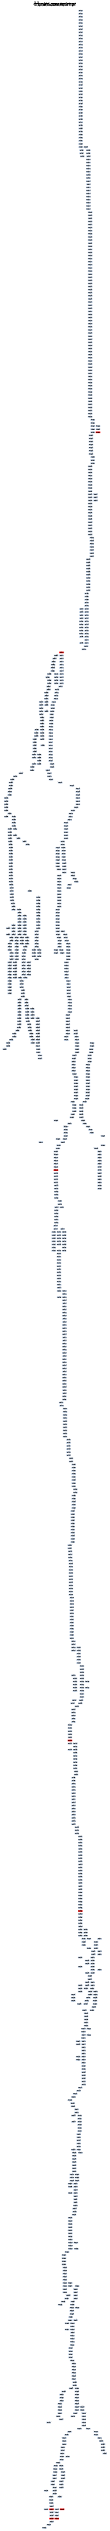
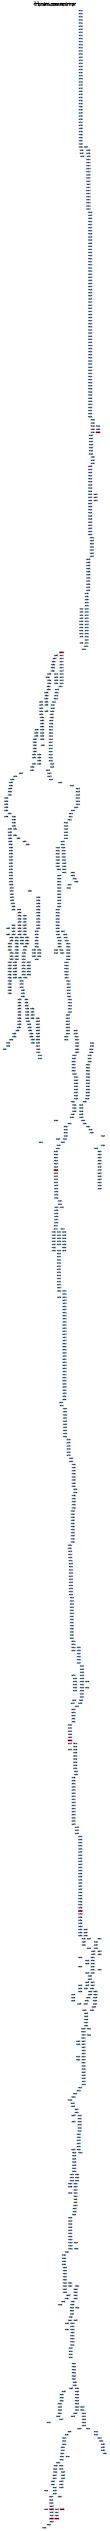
(72, 2361) -> none
